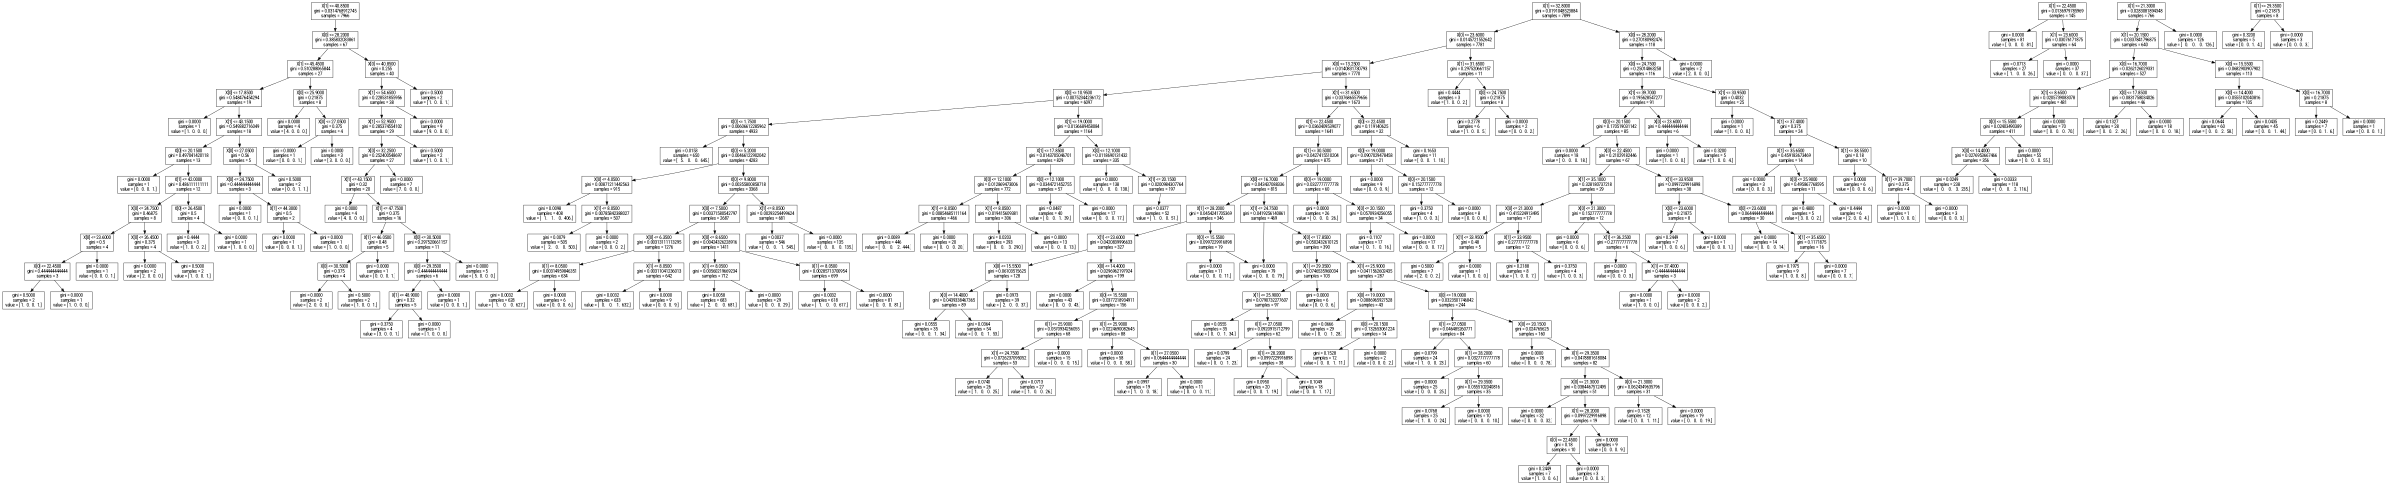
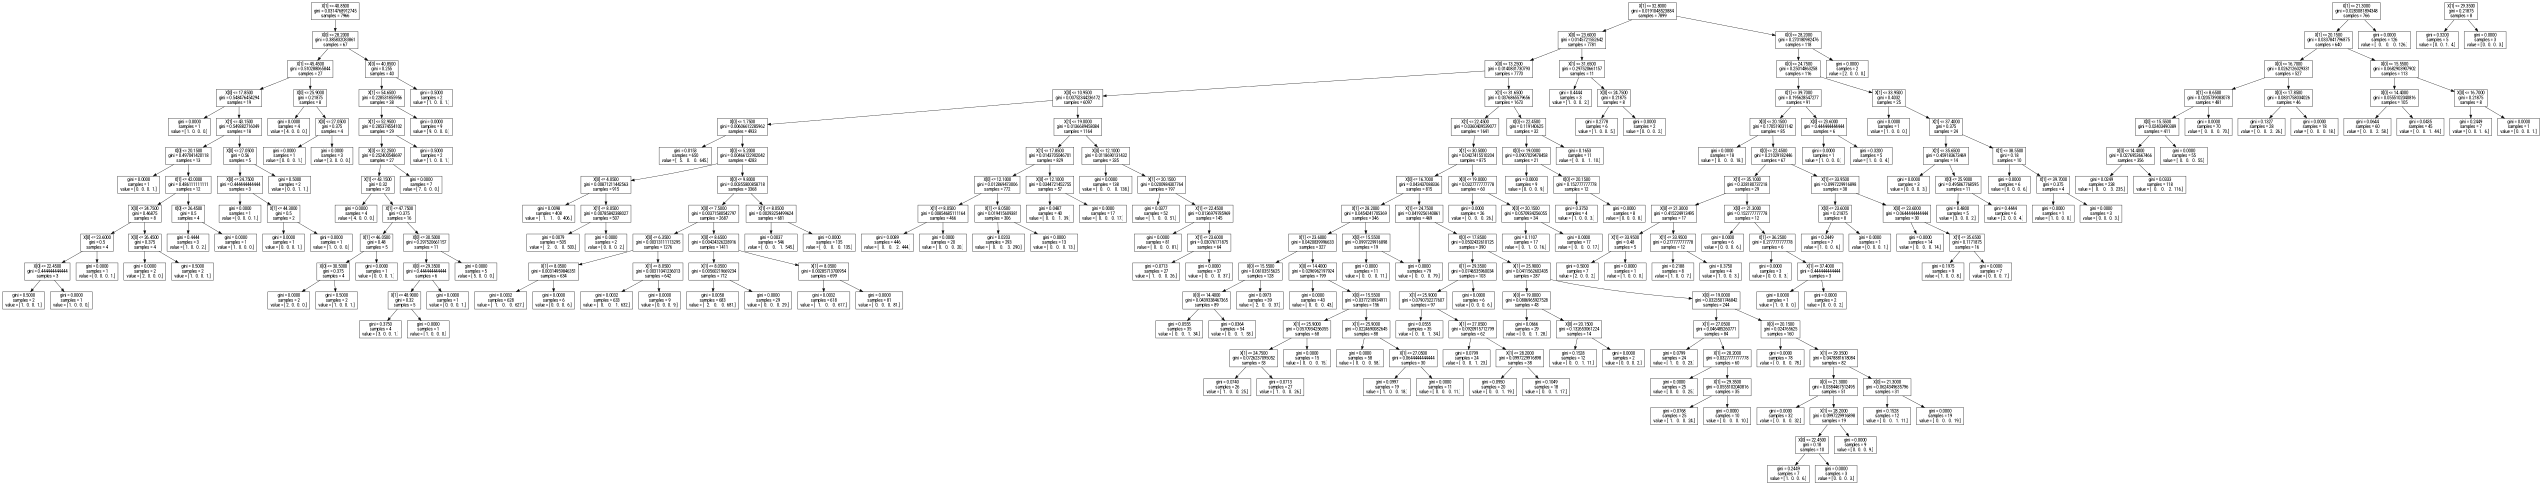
none -> (1184, 198)
